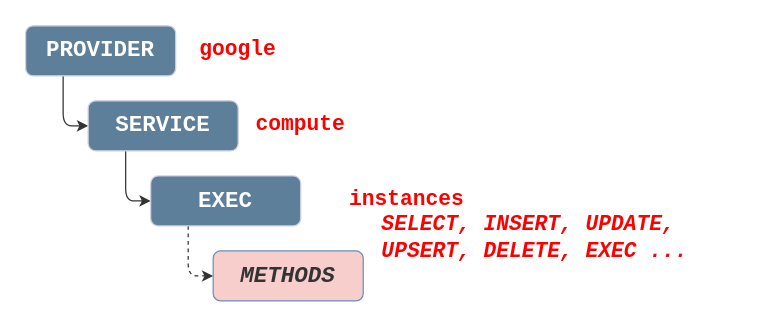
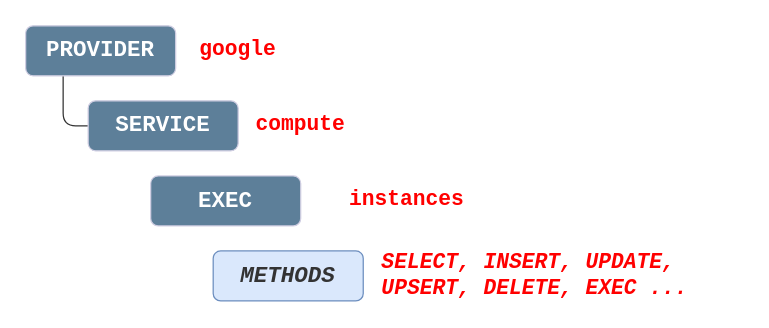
(72, 126) -> (76, 126)
(126, 179) -> none
(561, 238) -> (561, 276)
(188, 254) -> none
(288, 276) -> (288, 276)
